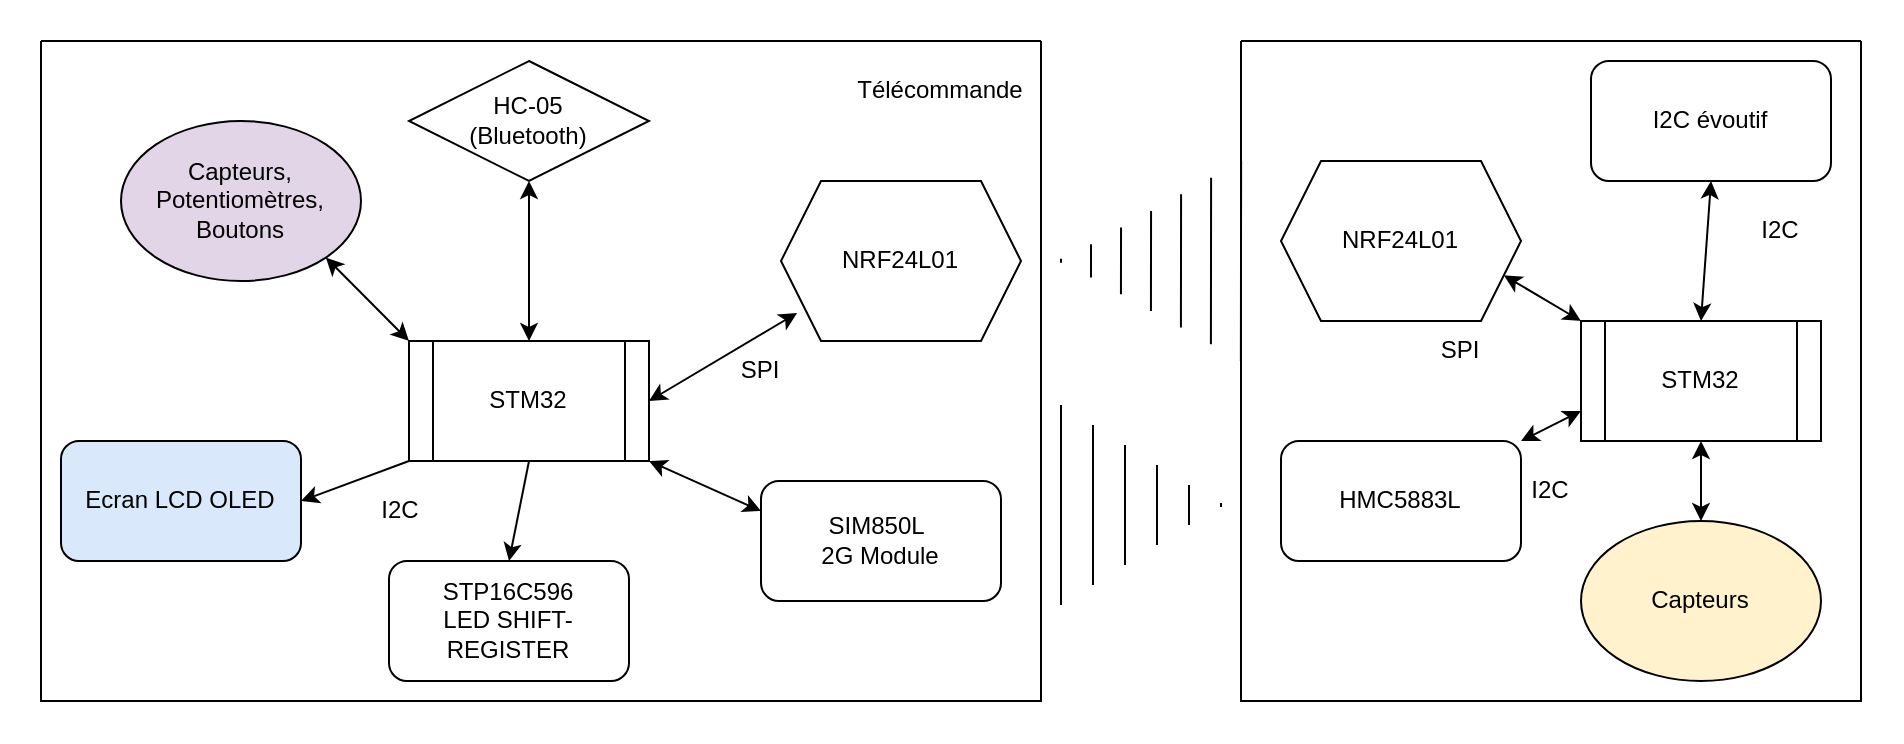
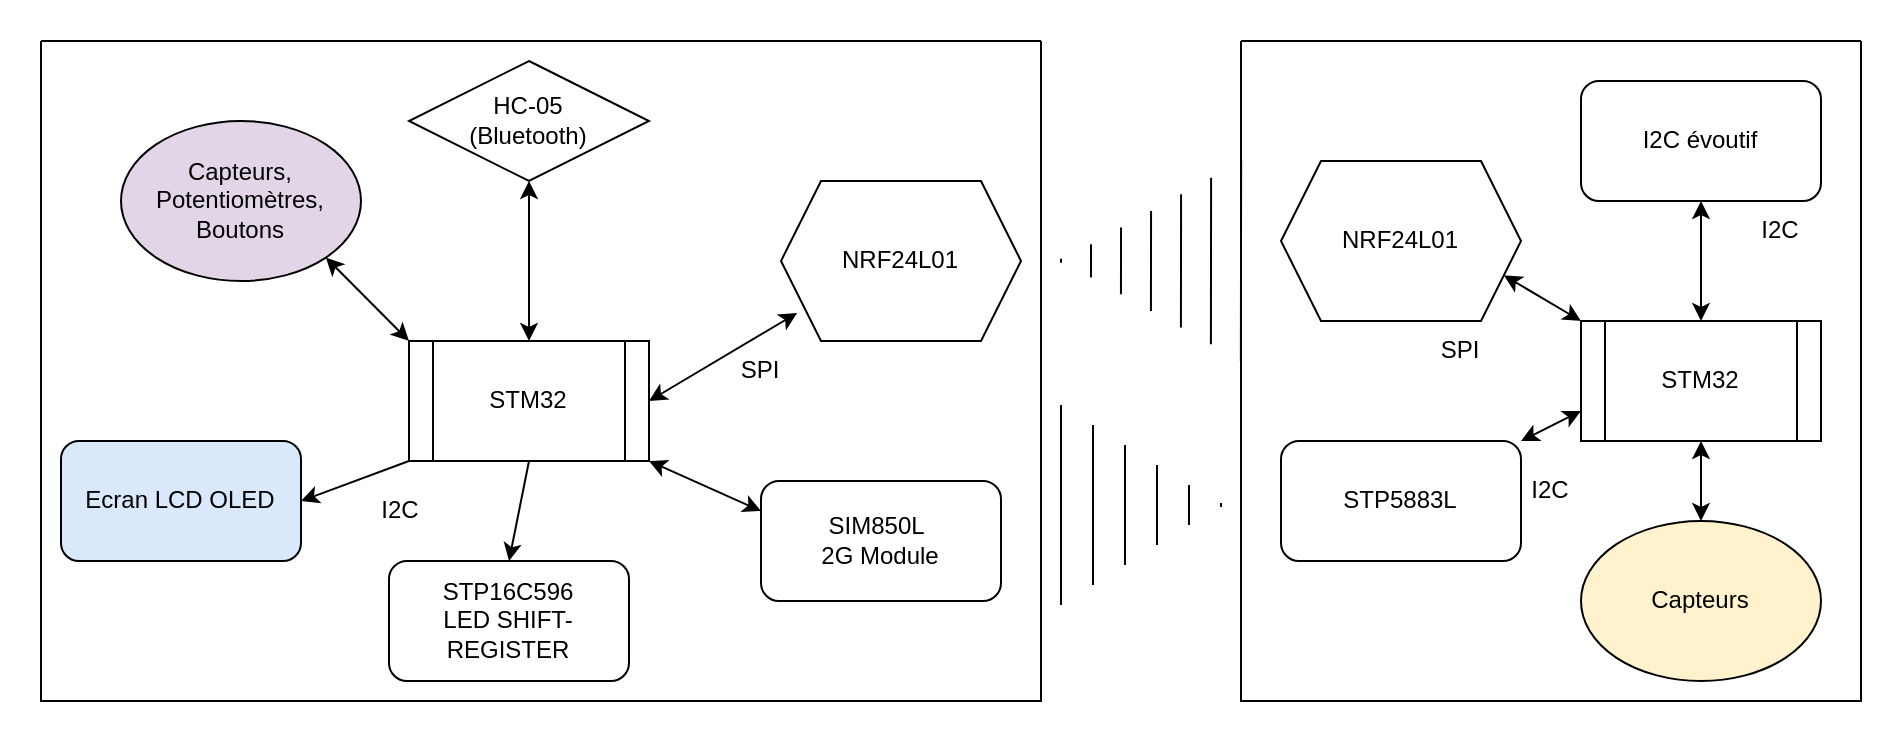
(941, 91) -> none
(1711, 121) -> (1701, 141)
(1401, 501) -> (1401, 501)
